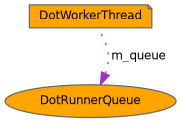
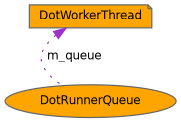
(108, 50) -> (42, 62)
